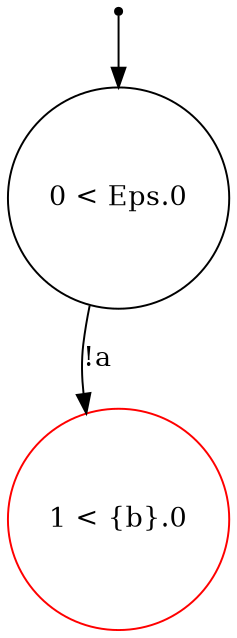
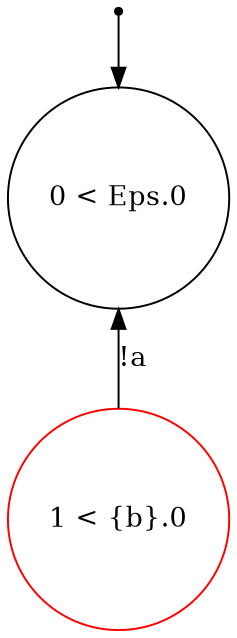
(83, 350) -> (119, 369)
